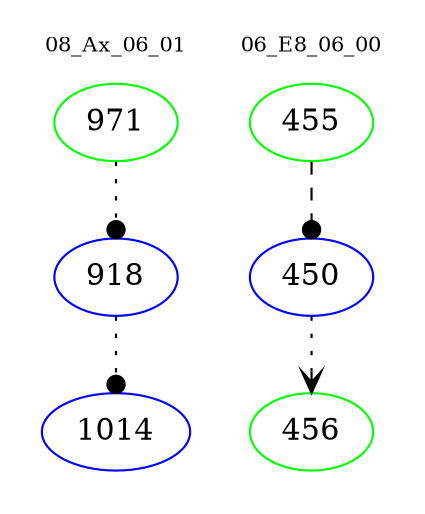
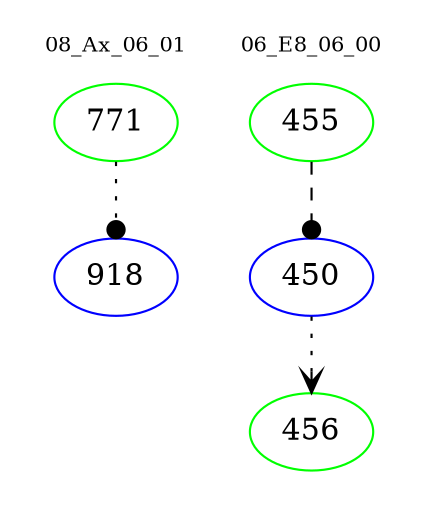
(116, 122) -> (116, 122)
(116, 432) -> none
